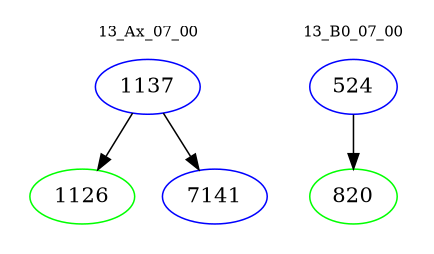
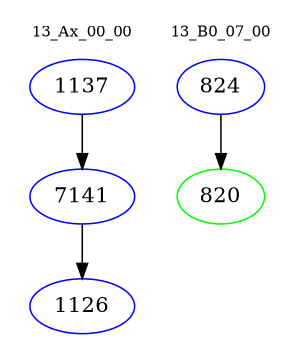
(149, 33) -> (82, 33)
(353, 87) -> (221, 87)
(119, 135) -> (82, 244)
(82, 197) -> (82, 306)
